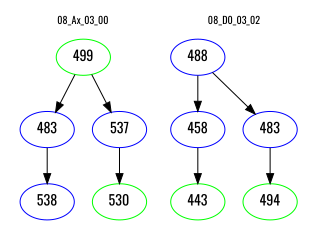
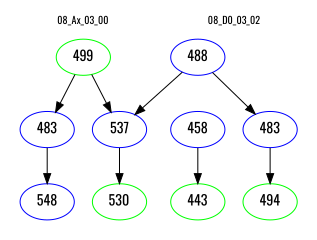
(198, 88) -> (169, 84)
(47, 202) -> (47, 202)
